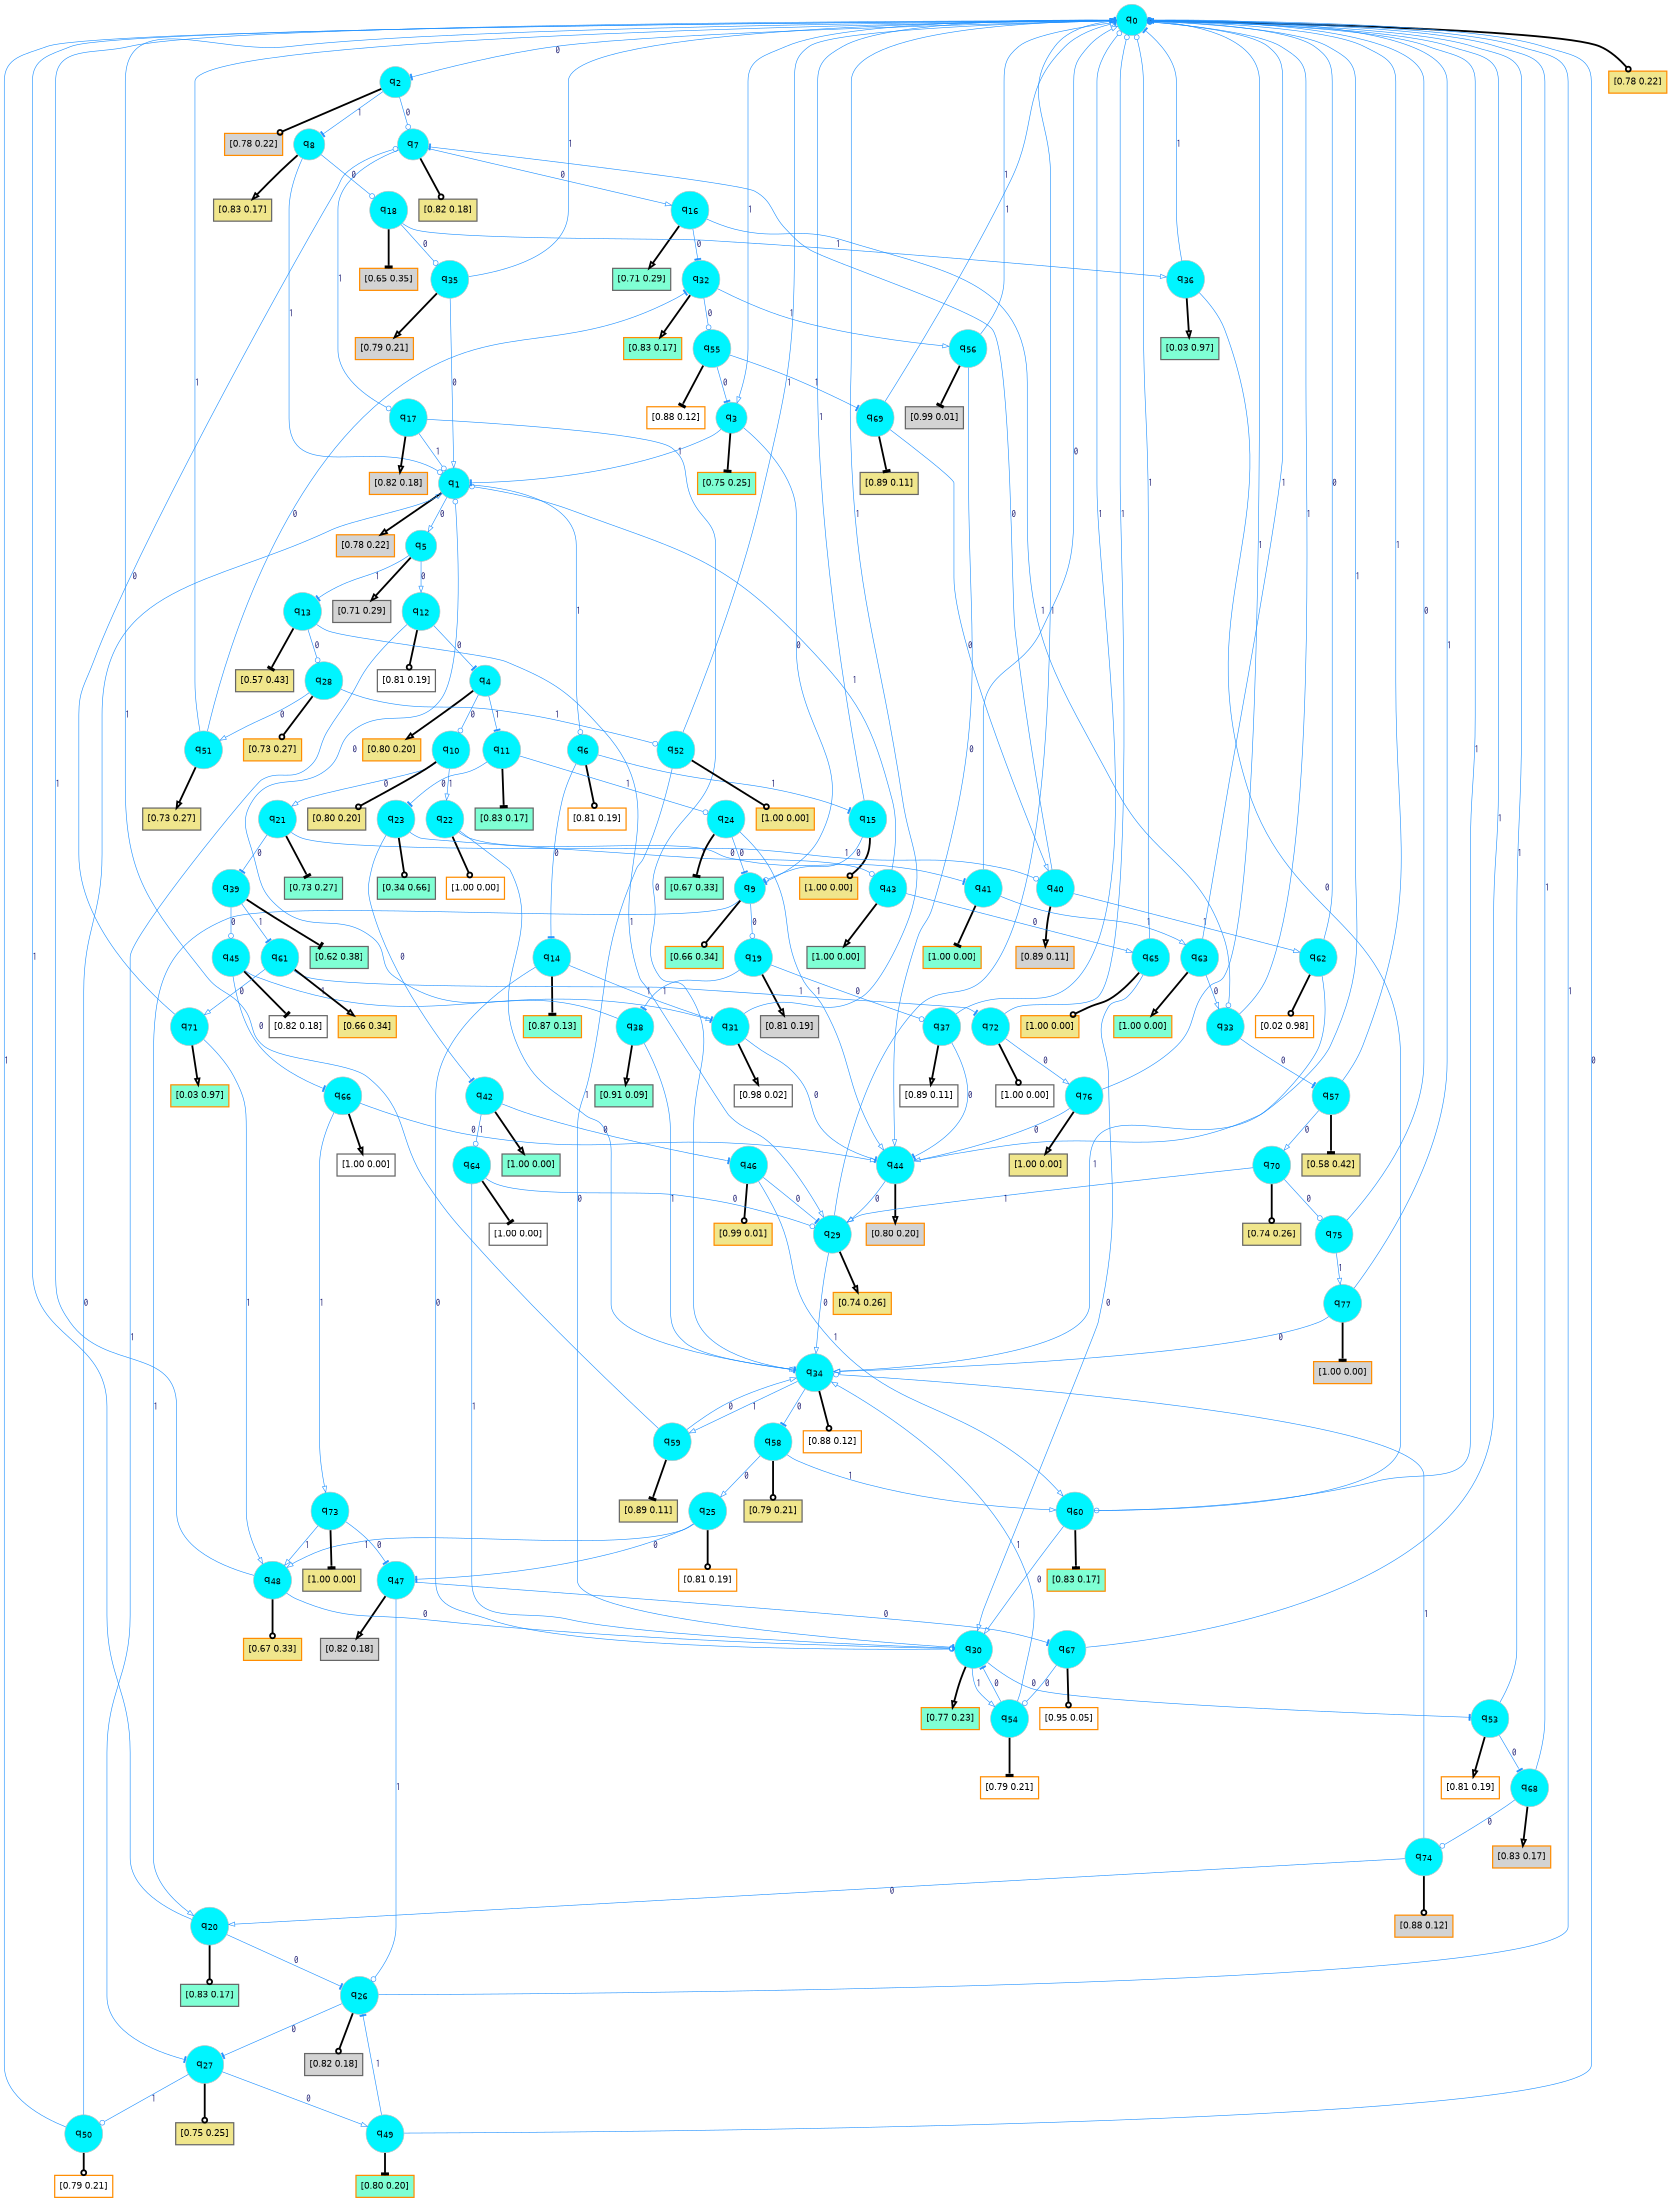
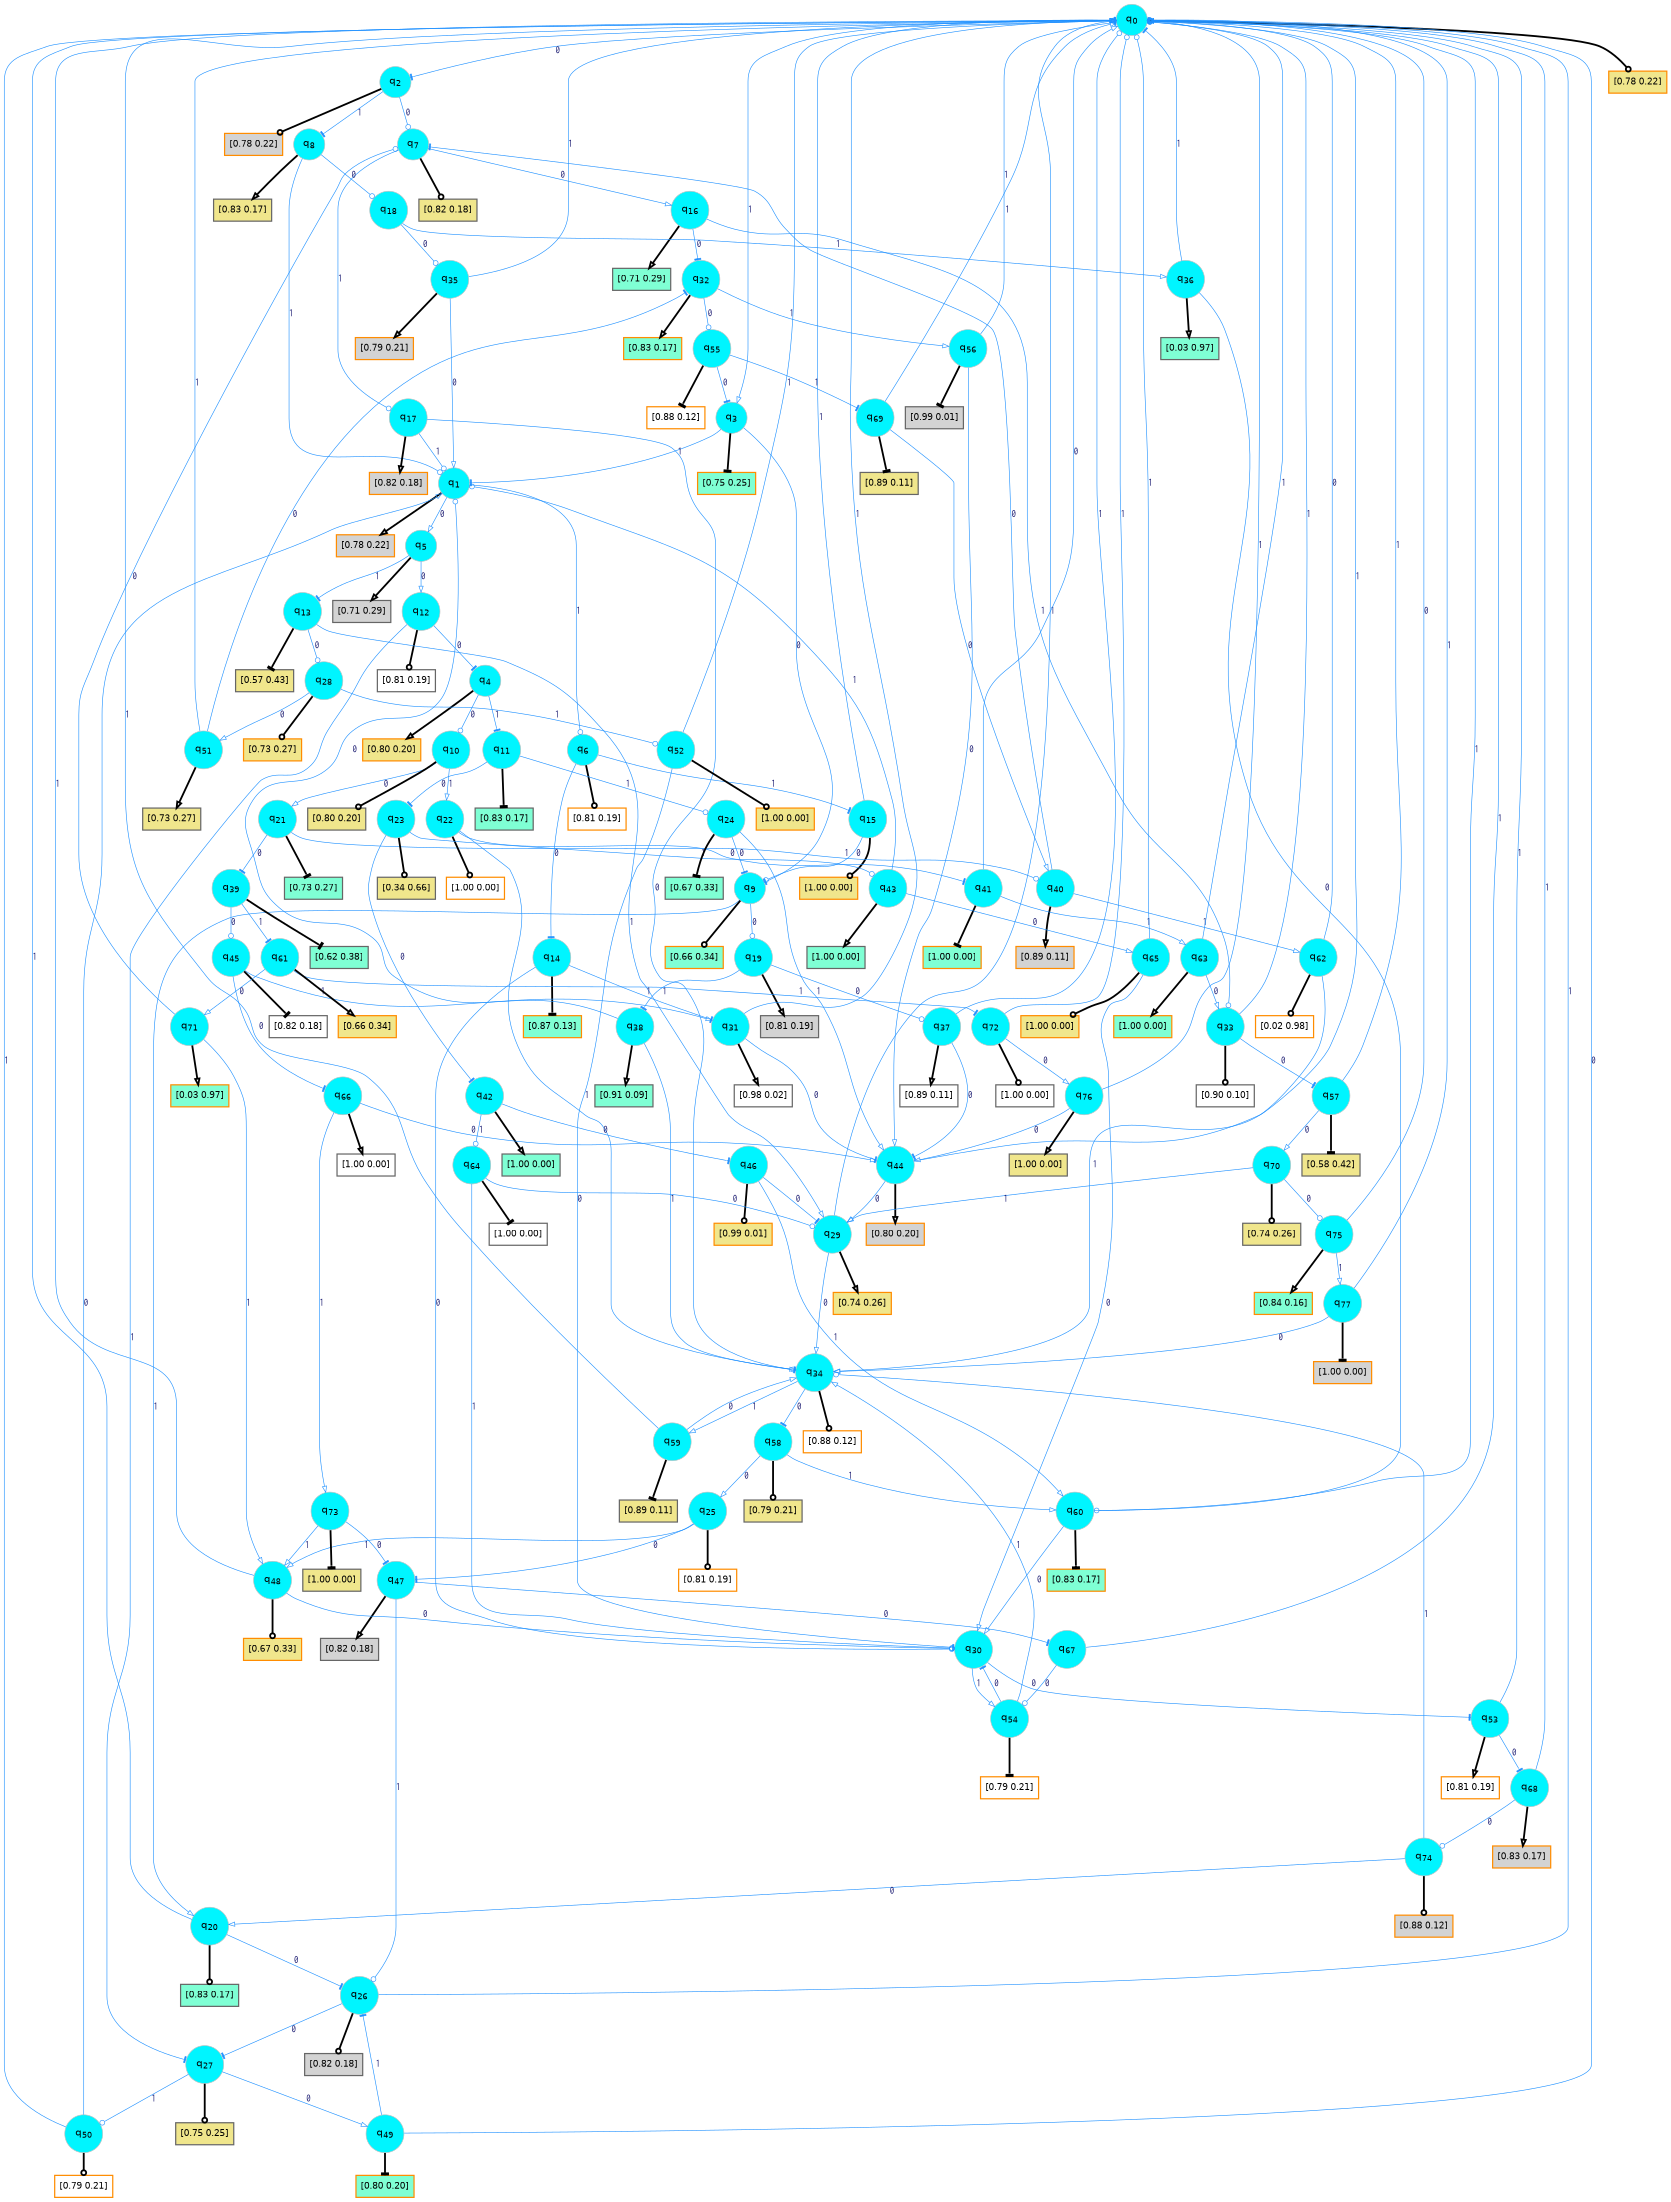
(389, 279) -> none
(406, 888) -> (406, 888)
none -> (1225, 1096)
none -> (1283, 1303)
(950, 1719) -> none
(1069, 1719) -> none
